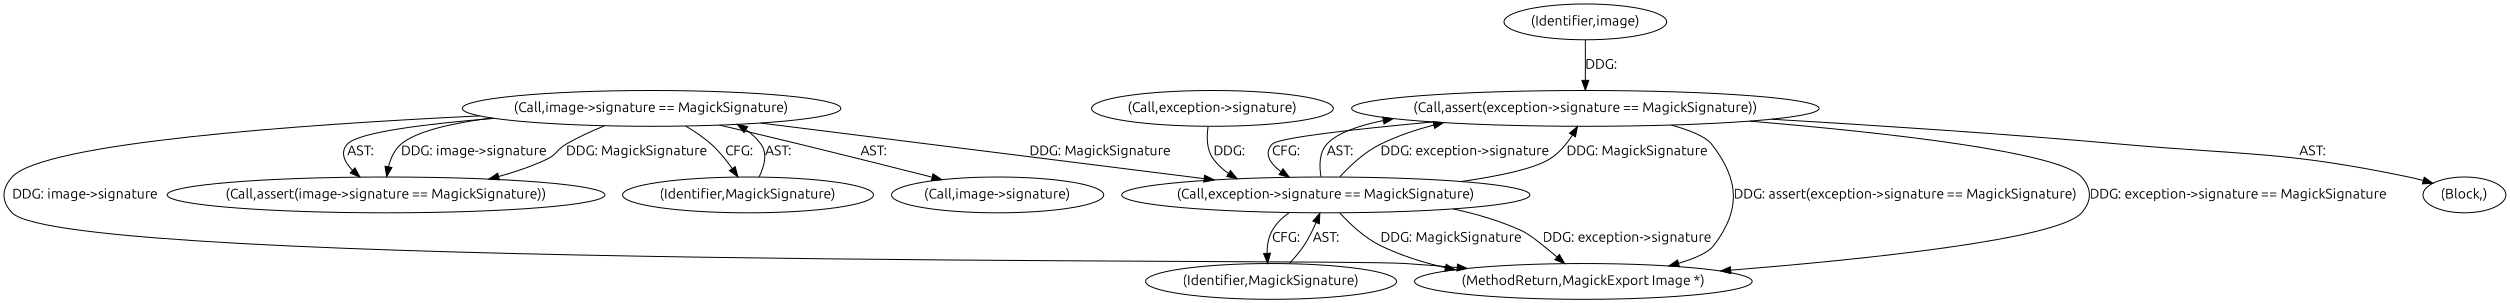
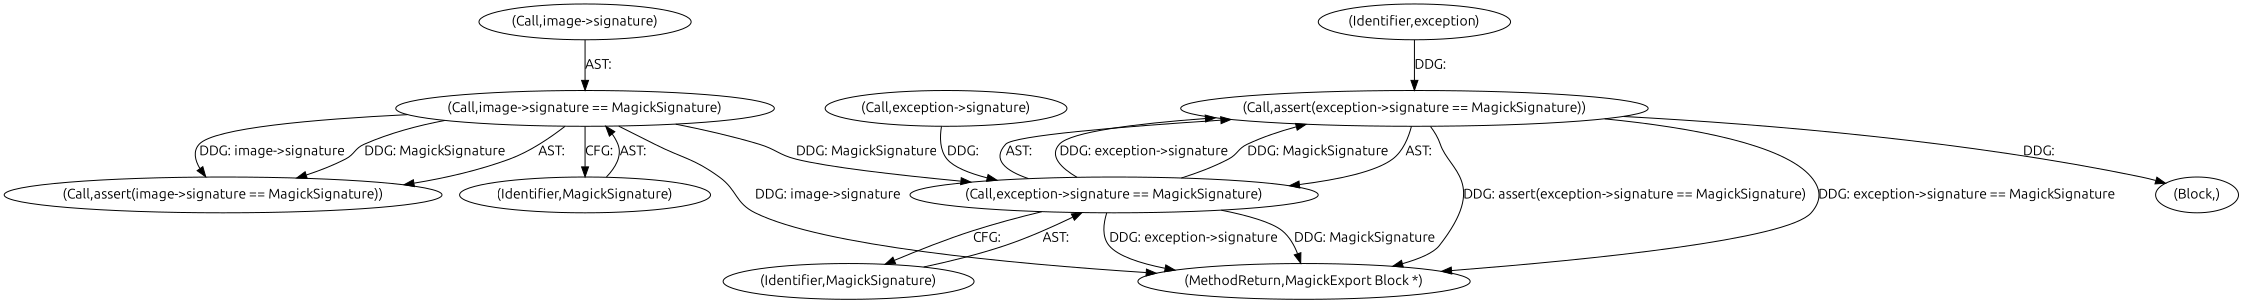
(1585, 22) -> (1414, 22)
(826, 151) -> (585, 60)
(1288, 152) -> (1421, 152)
(2315, 152) -> (2041, 152)
(1583, 281) -> (1304, 281)
